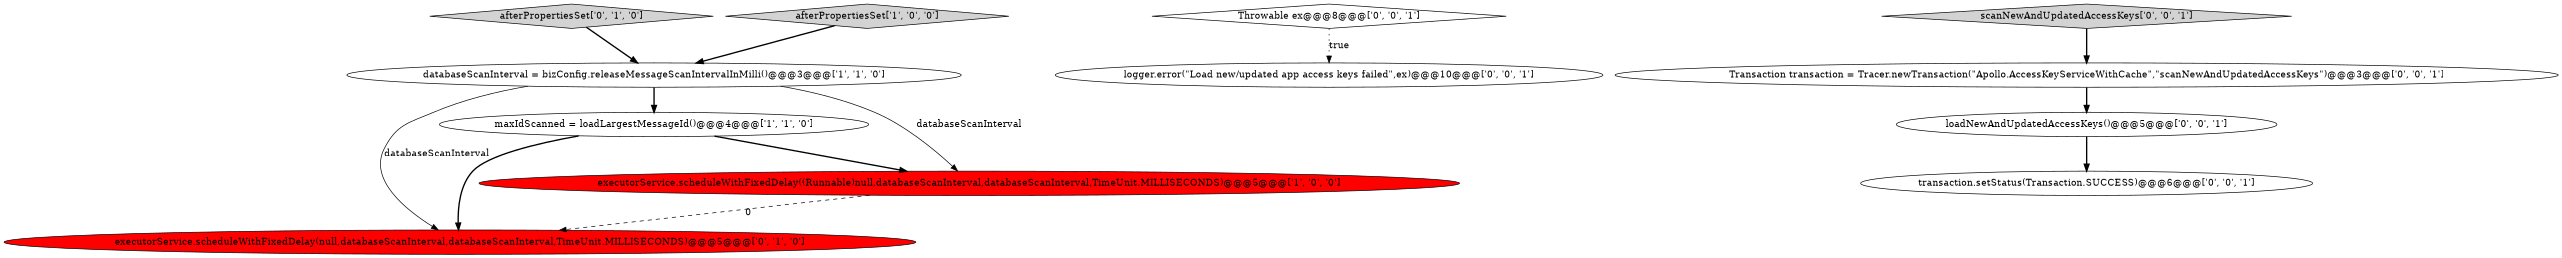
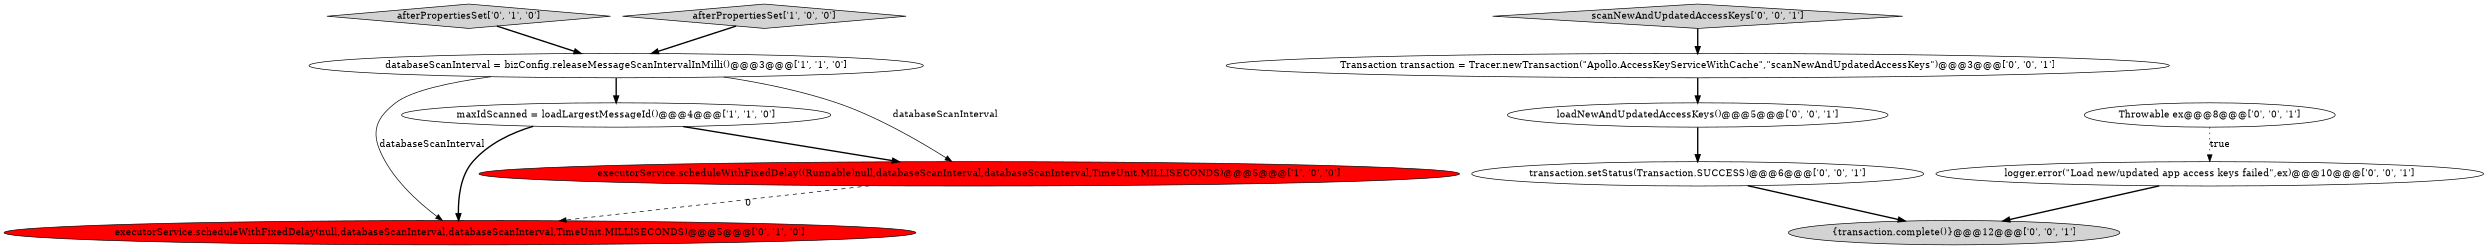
(1329, 16) -> (2210, 115)
none -> (1954, 233)
